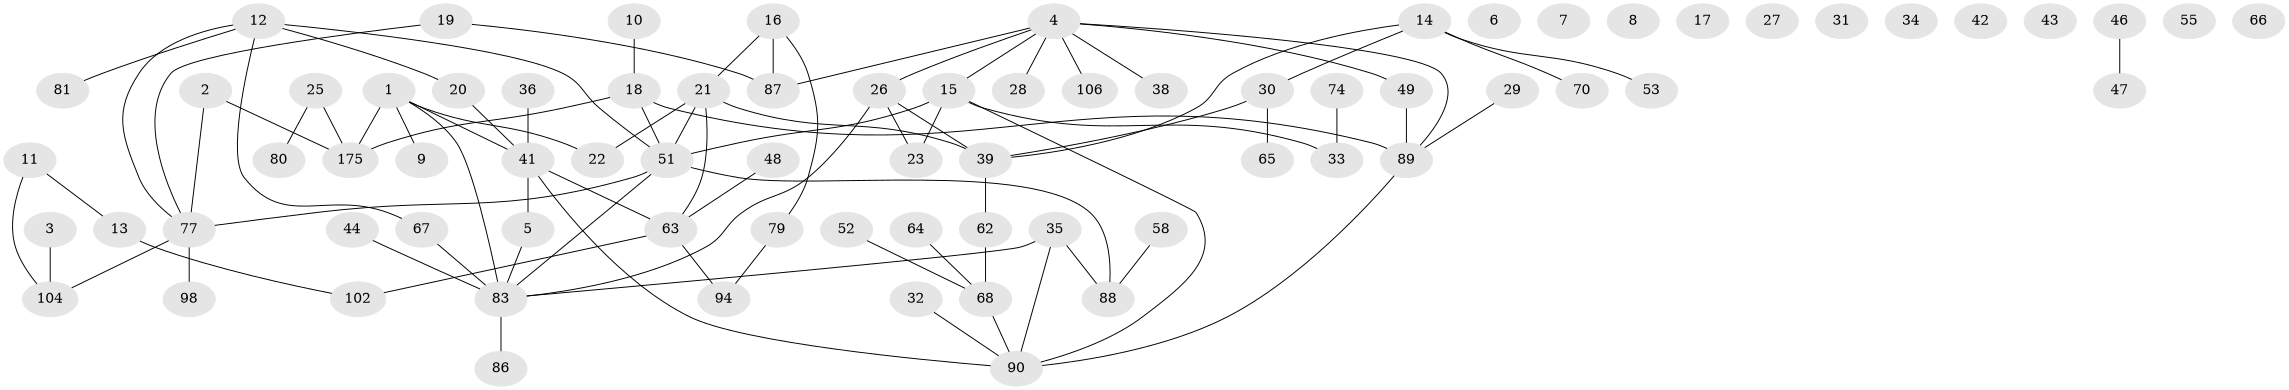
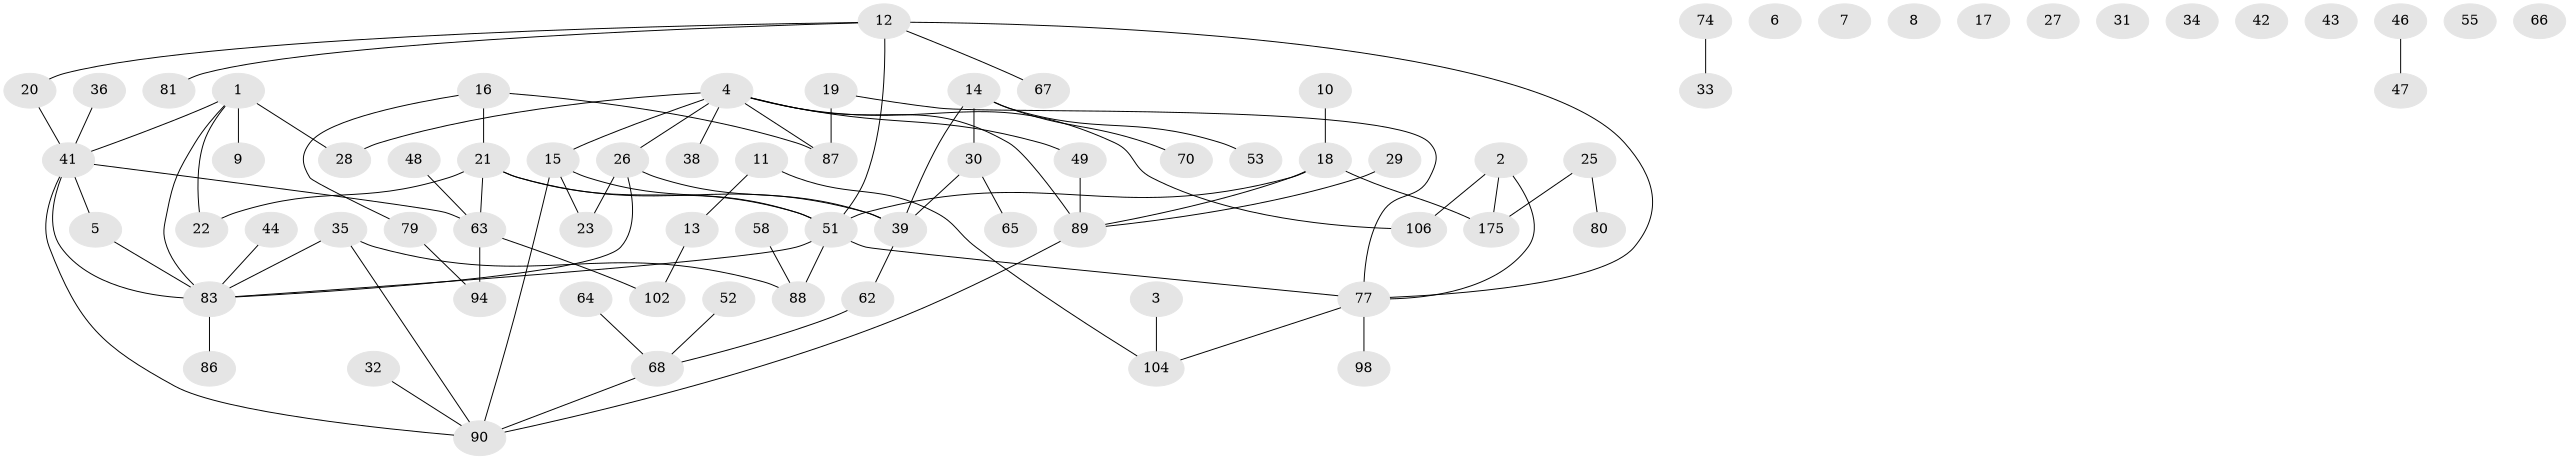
(370, 126) -> (292, 126)
(1134, 126) -> none
none -> (1460, 195)
(462, 265) -> (84, 269)
